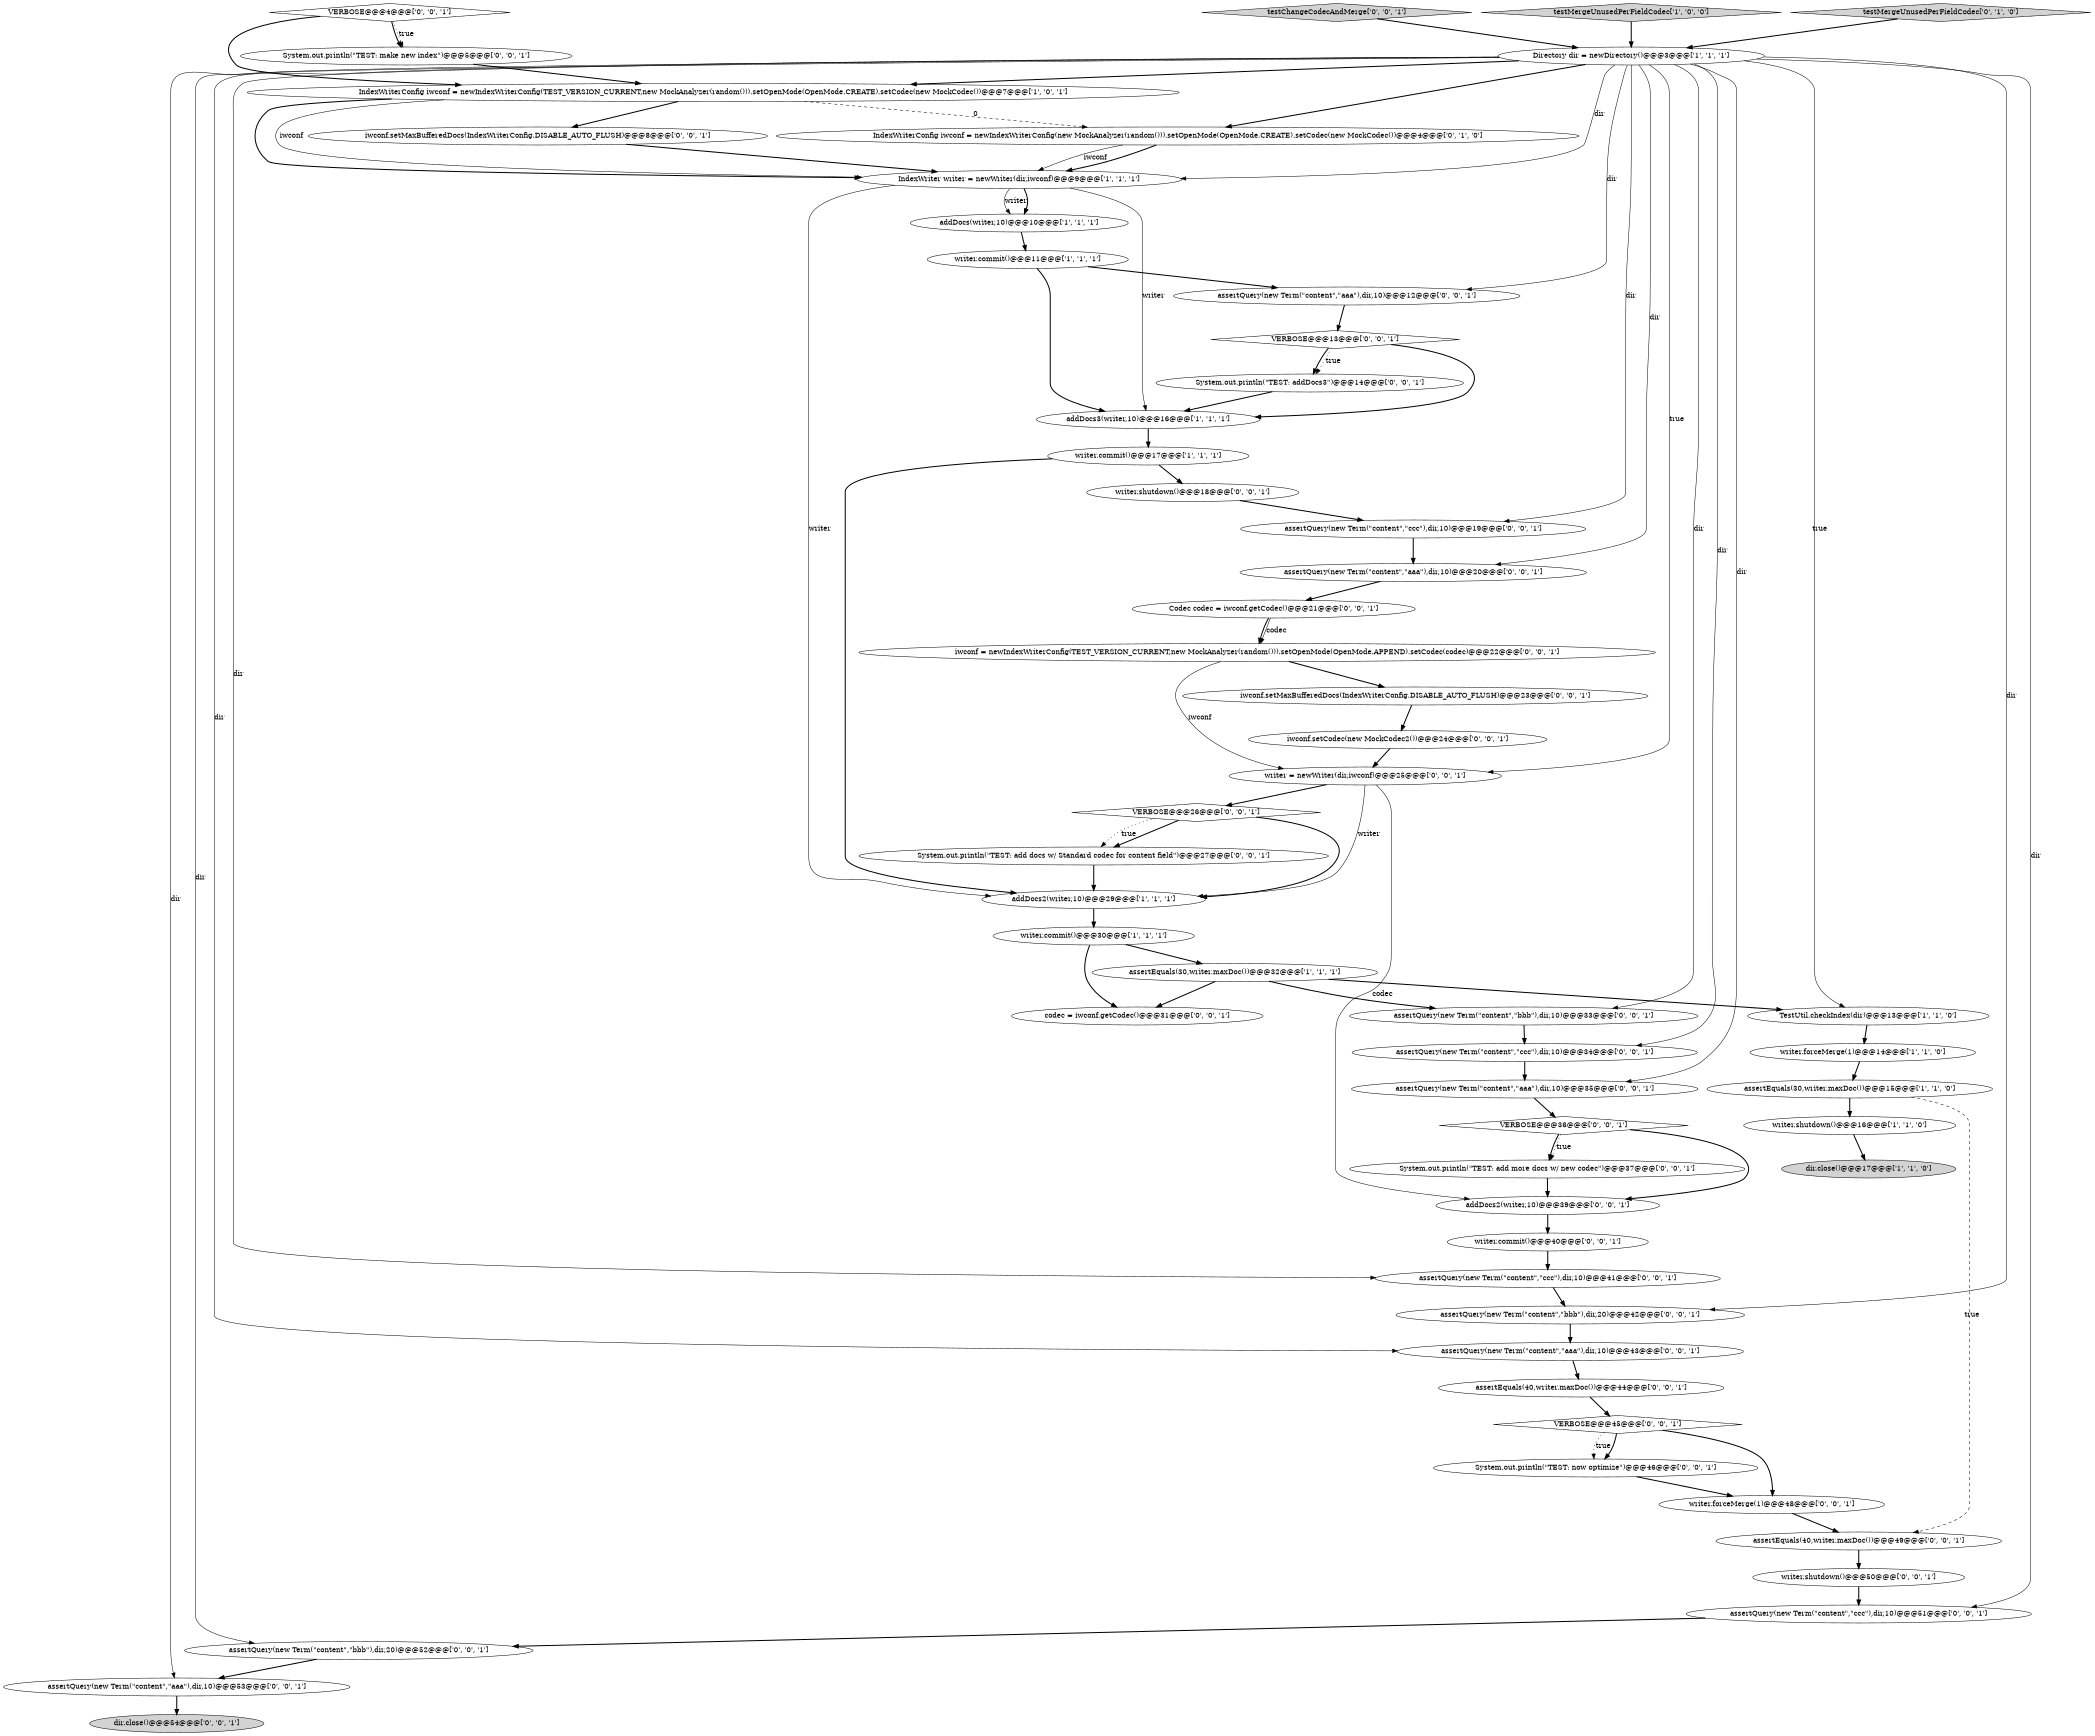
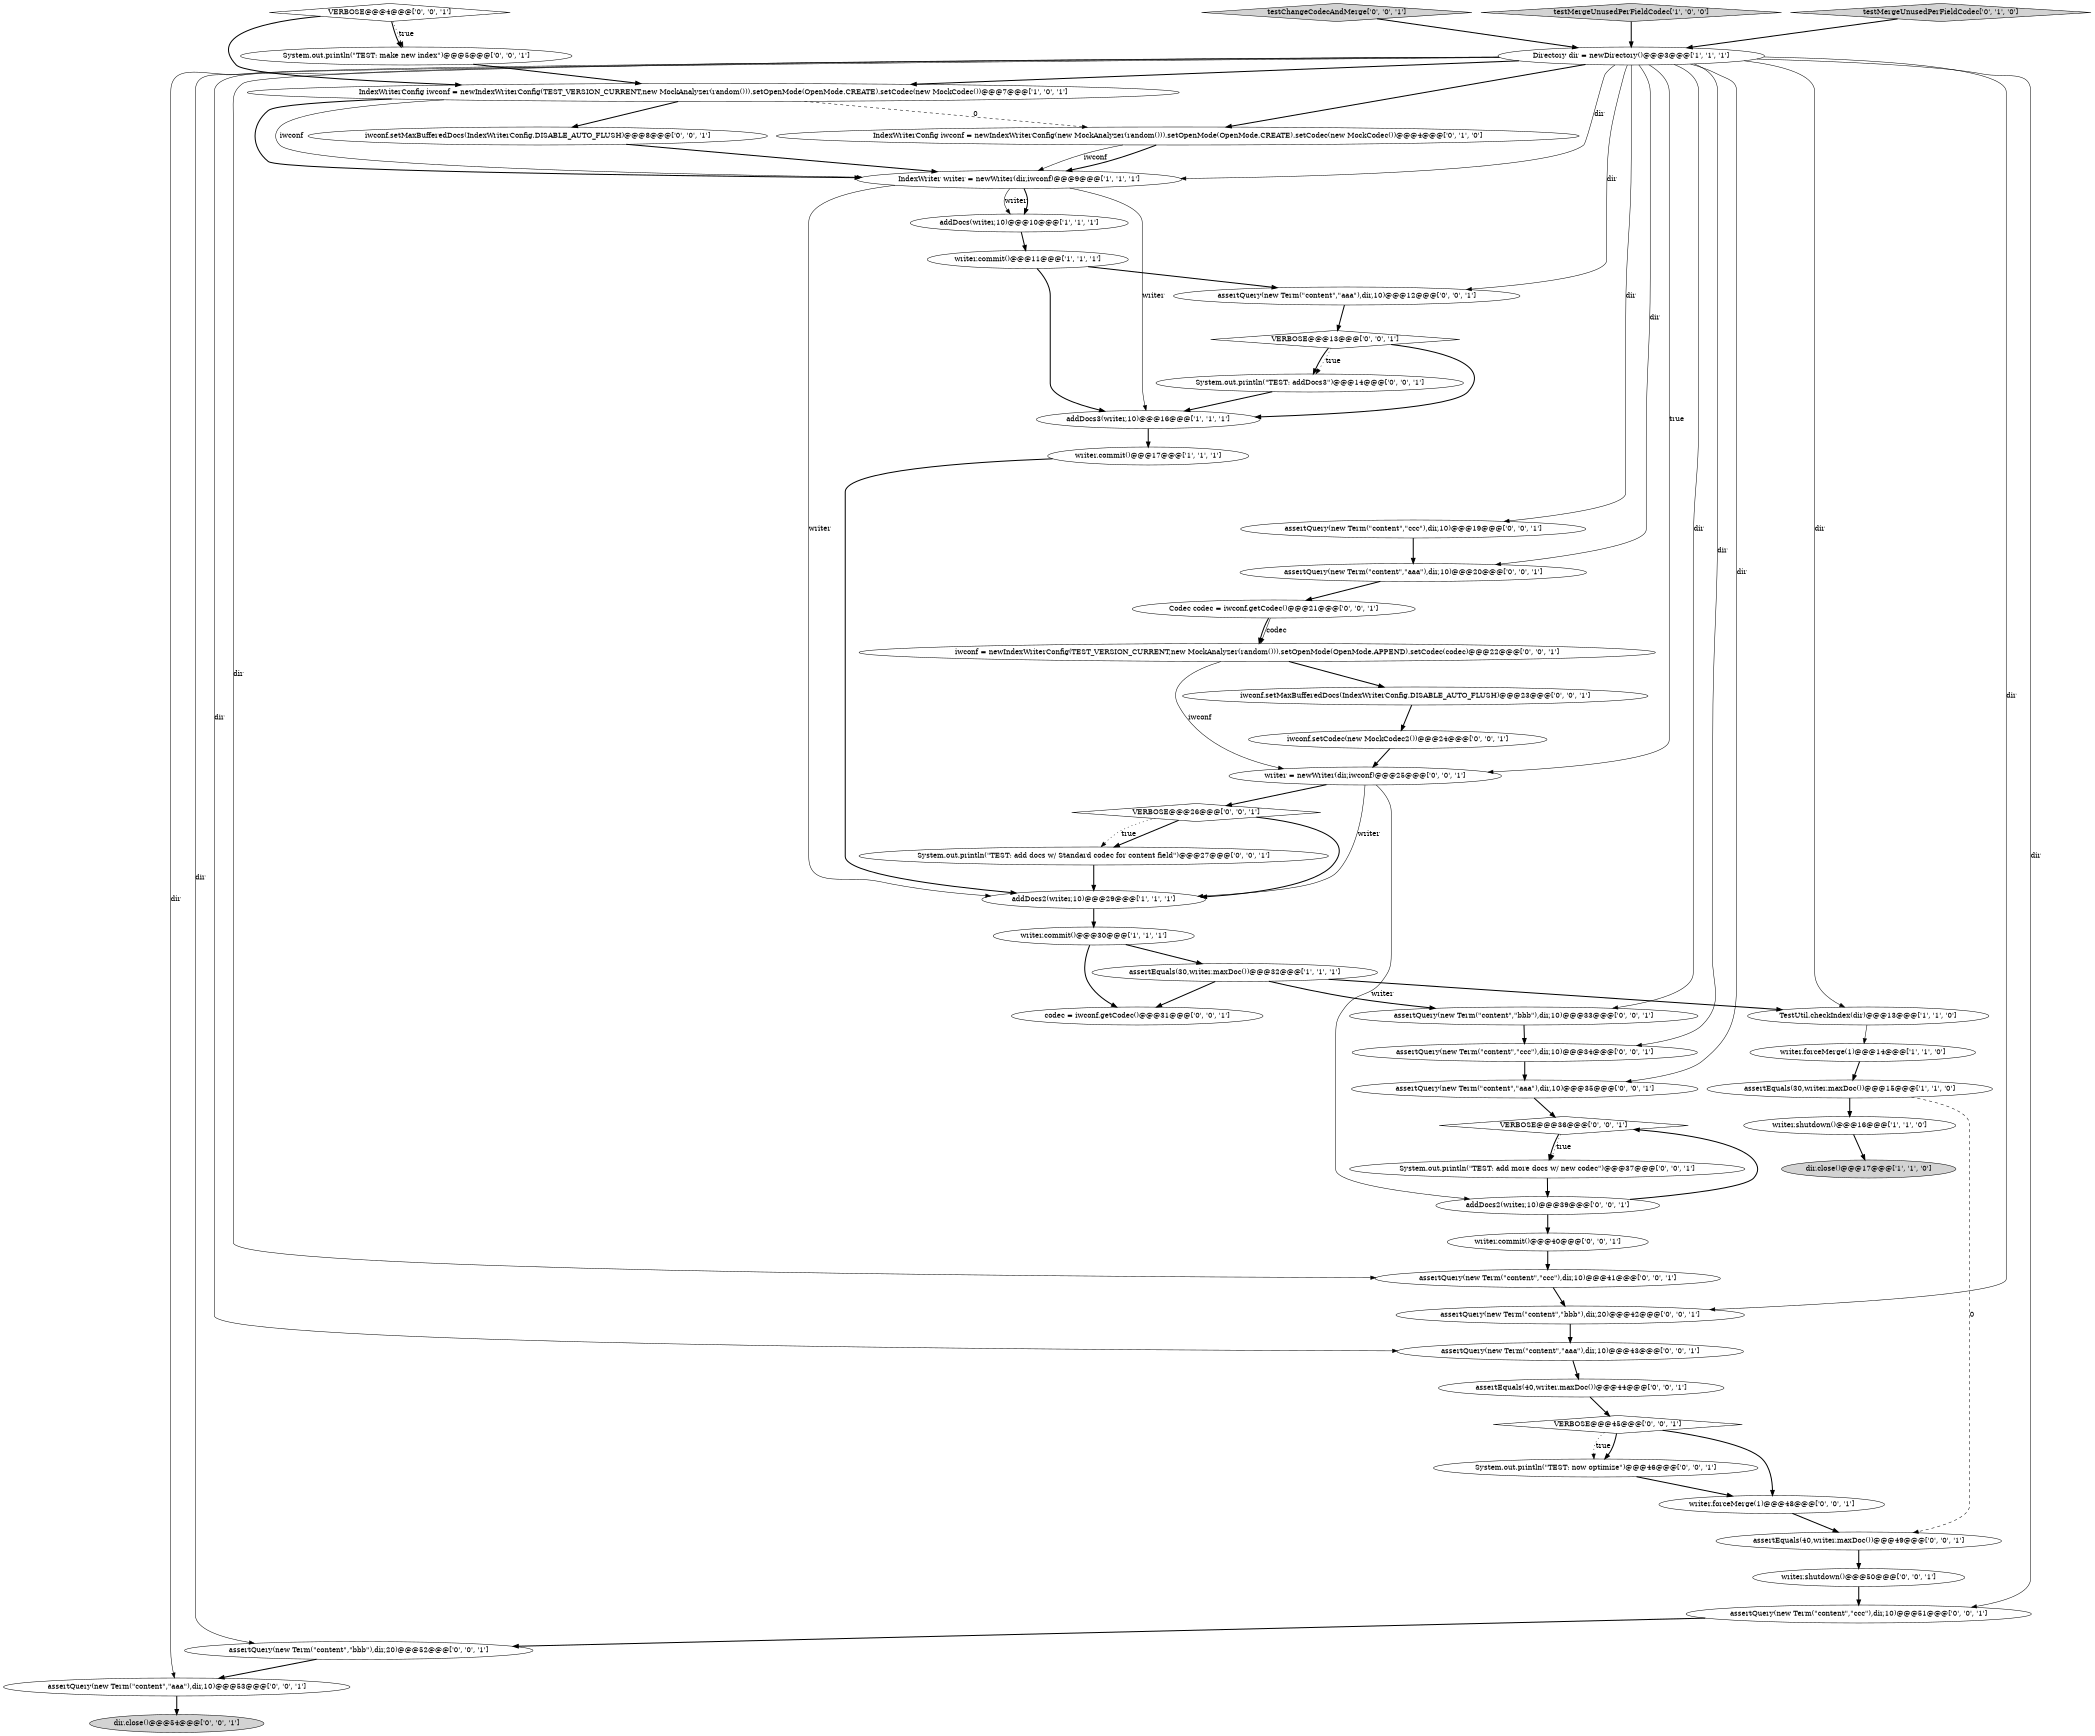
(1193, 492) -> none
(1820, 529) -> (1820, 529)
(1382, 994) -> (1382, 994)
(1866, 1032) -> (1866, 1032)
(1748, 1167) -> (1757, 1172)
(1972, 1315) -> (1972, 1315)
